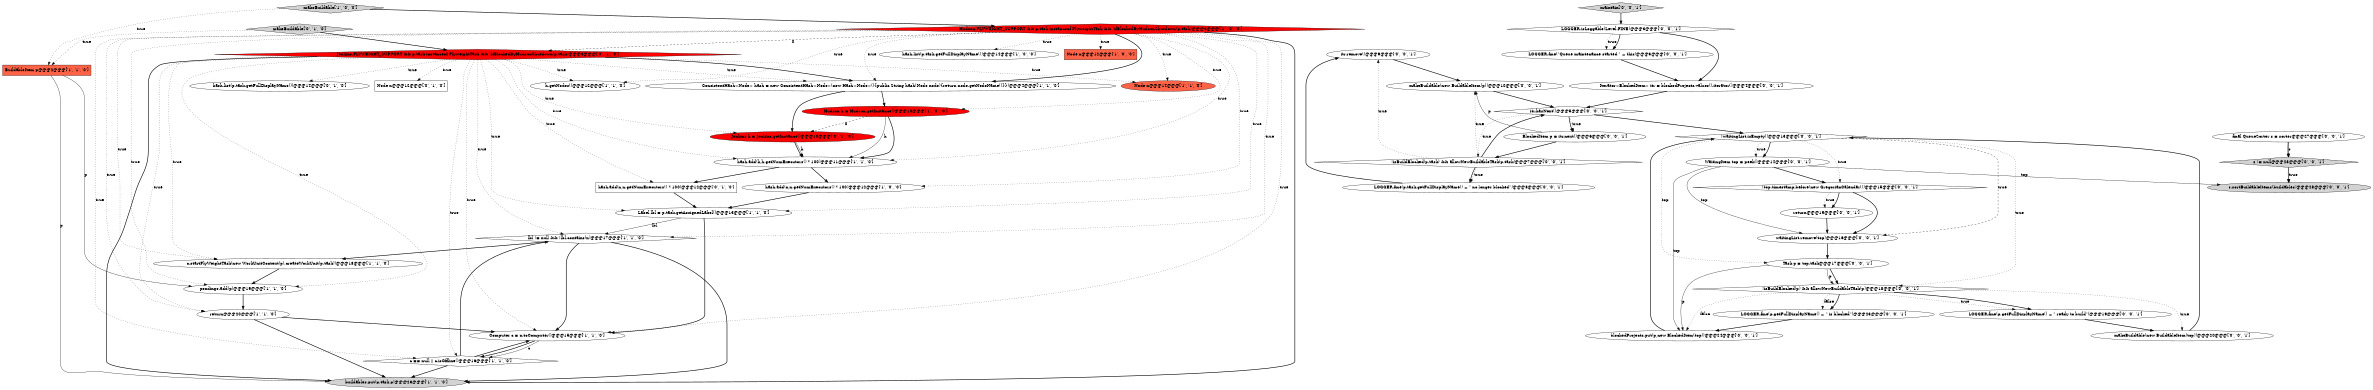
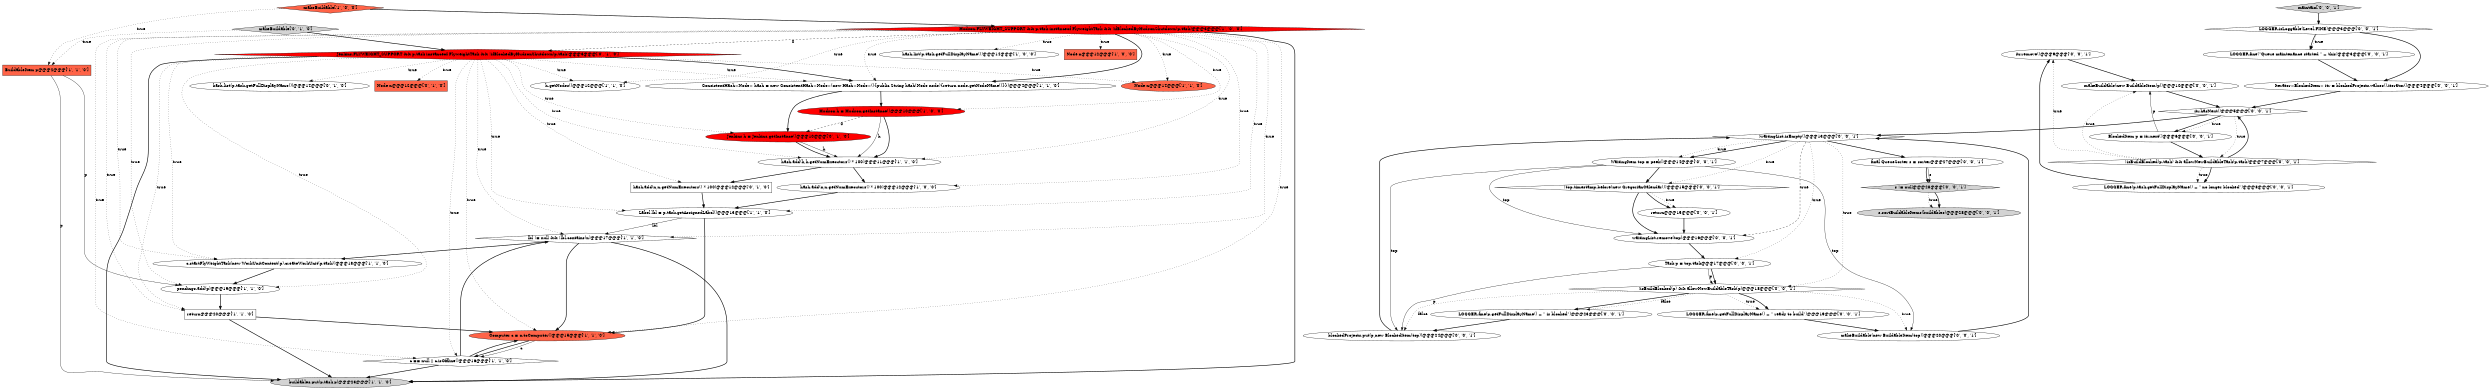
(330, 8) -> (330, 8)
(411, 86) -> (411, 86)
none -> (1865, 149)
(2013, 176) -> (1825, 222)
(1665, 200) -> (1817, 200)
(243, 314) -> (220, 314)
(547, 336) -> (547, 336)
